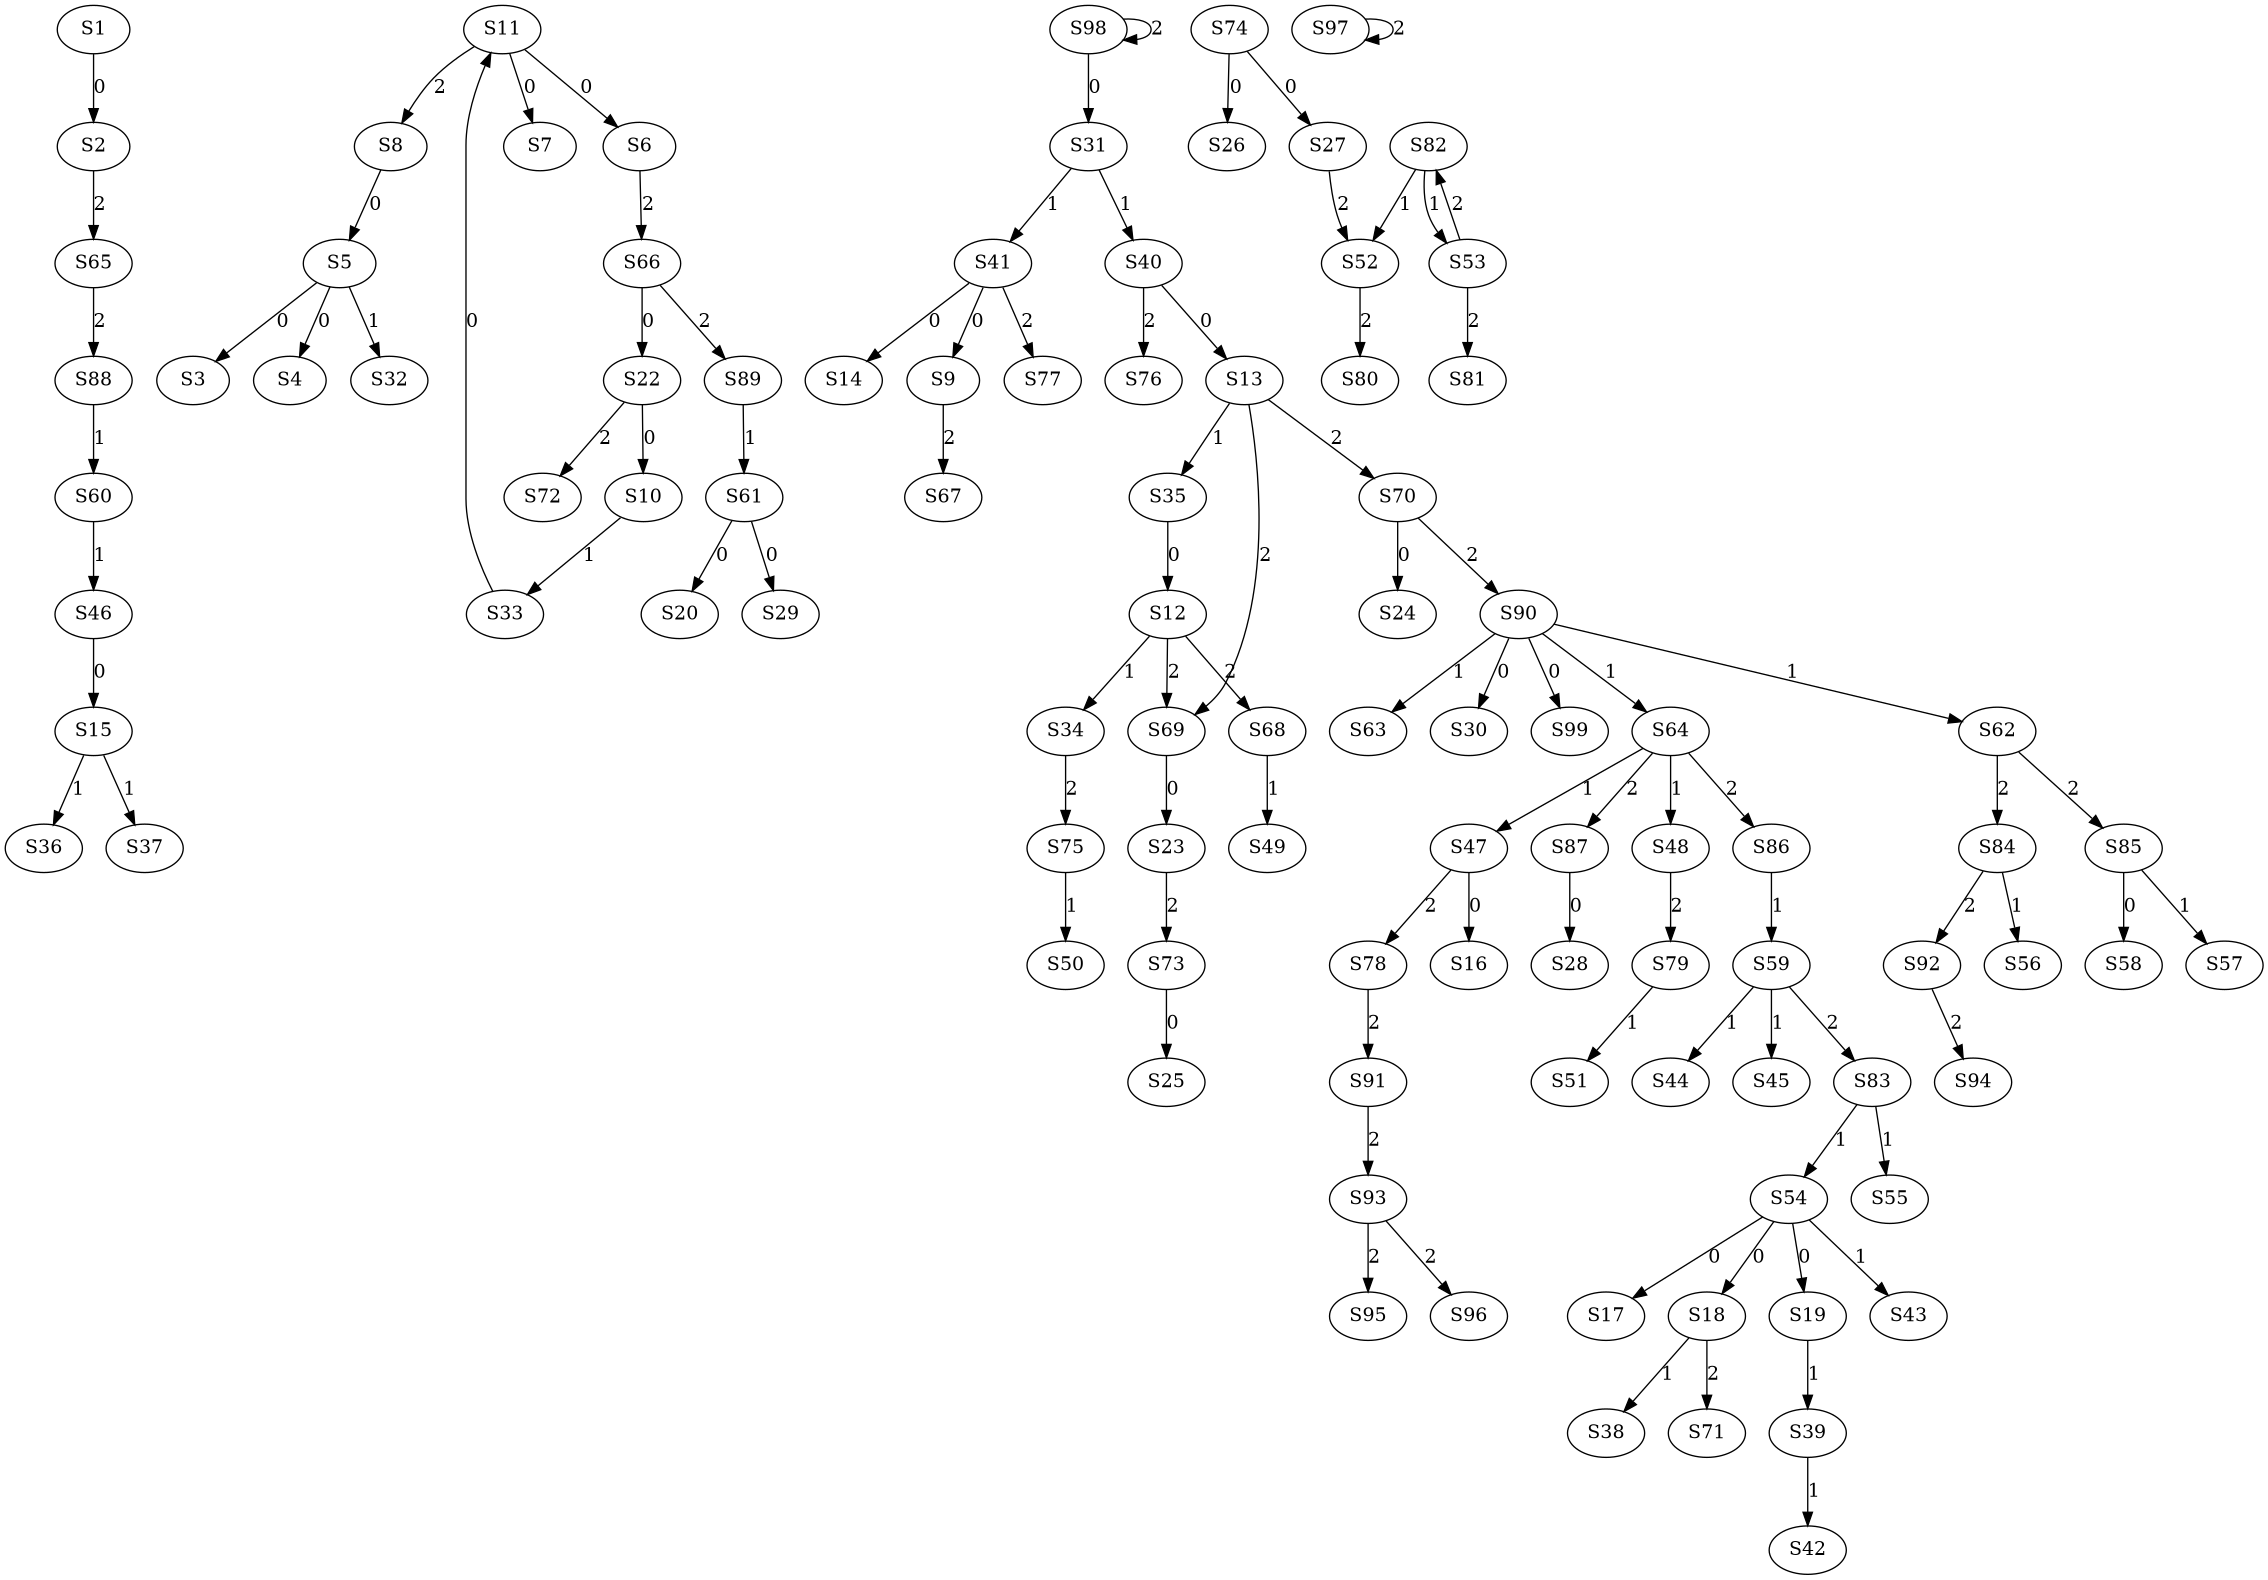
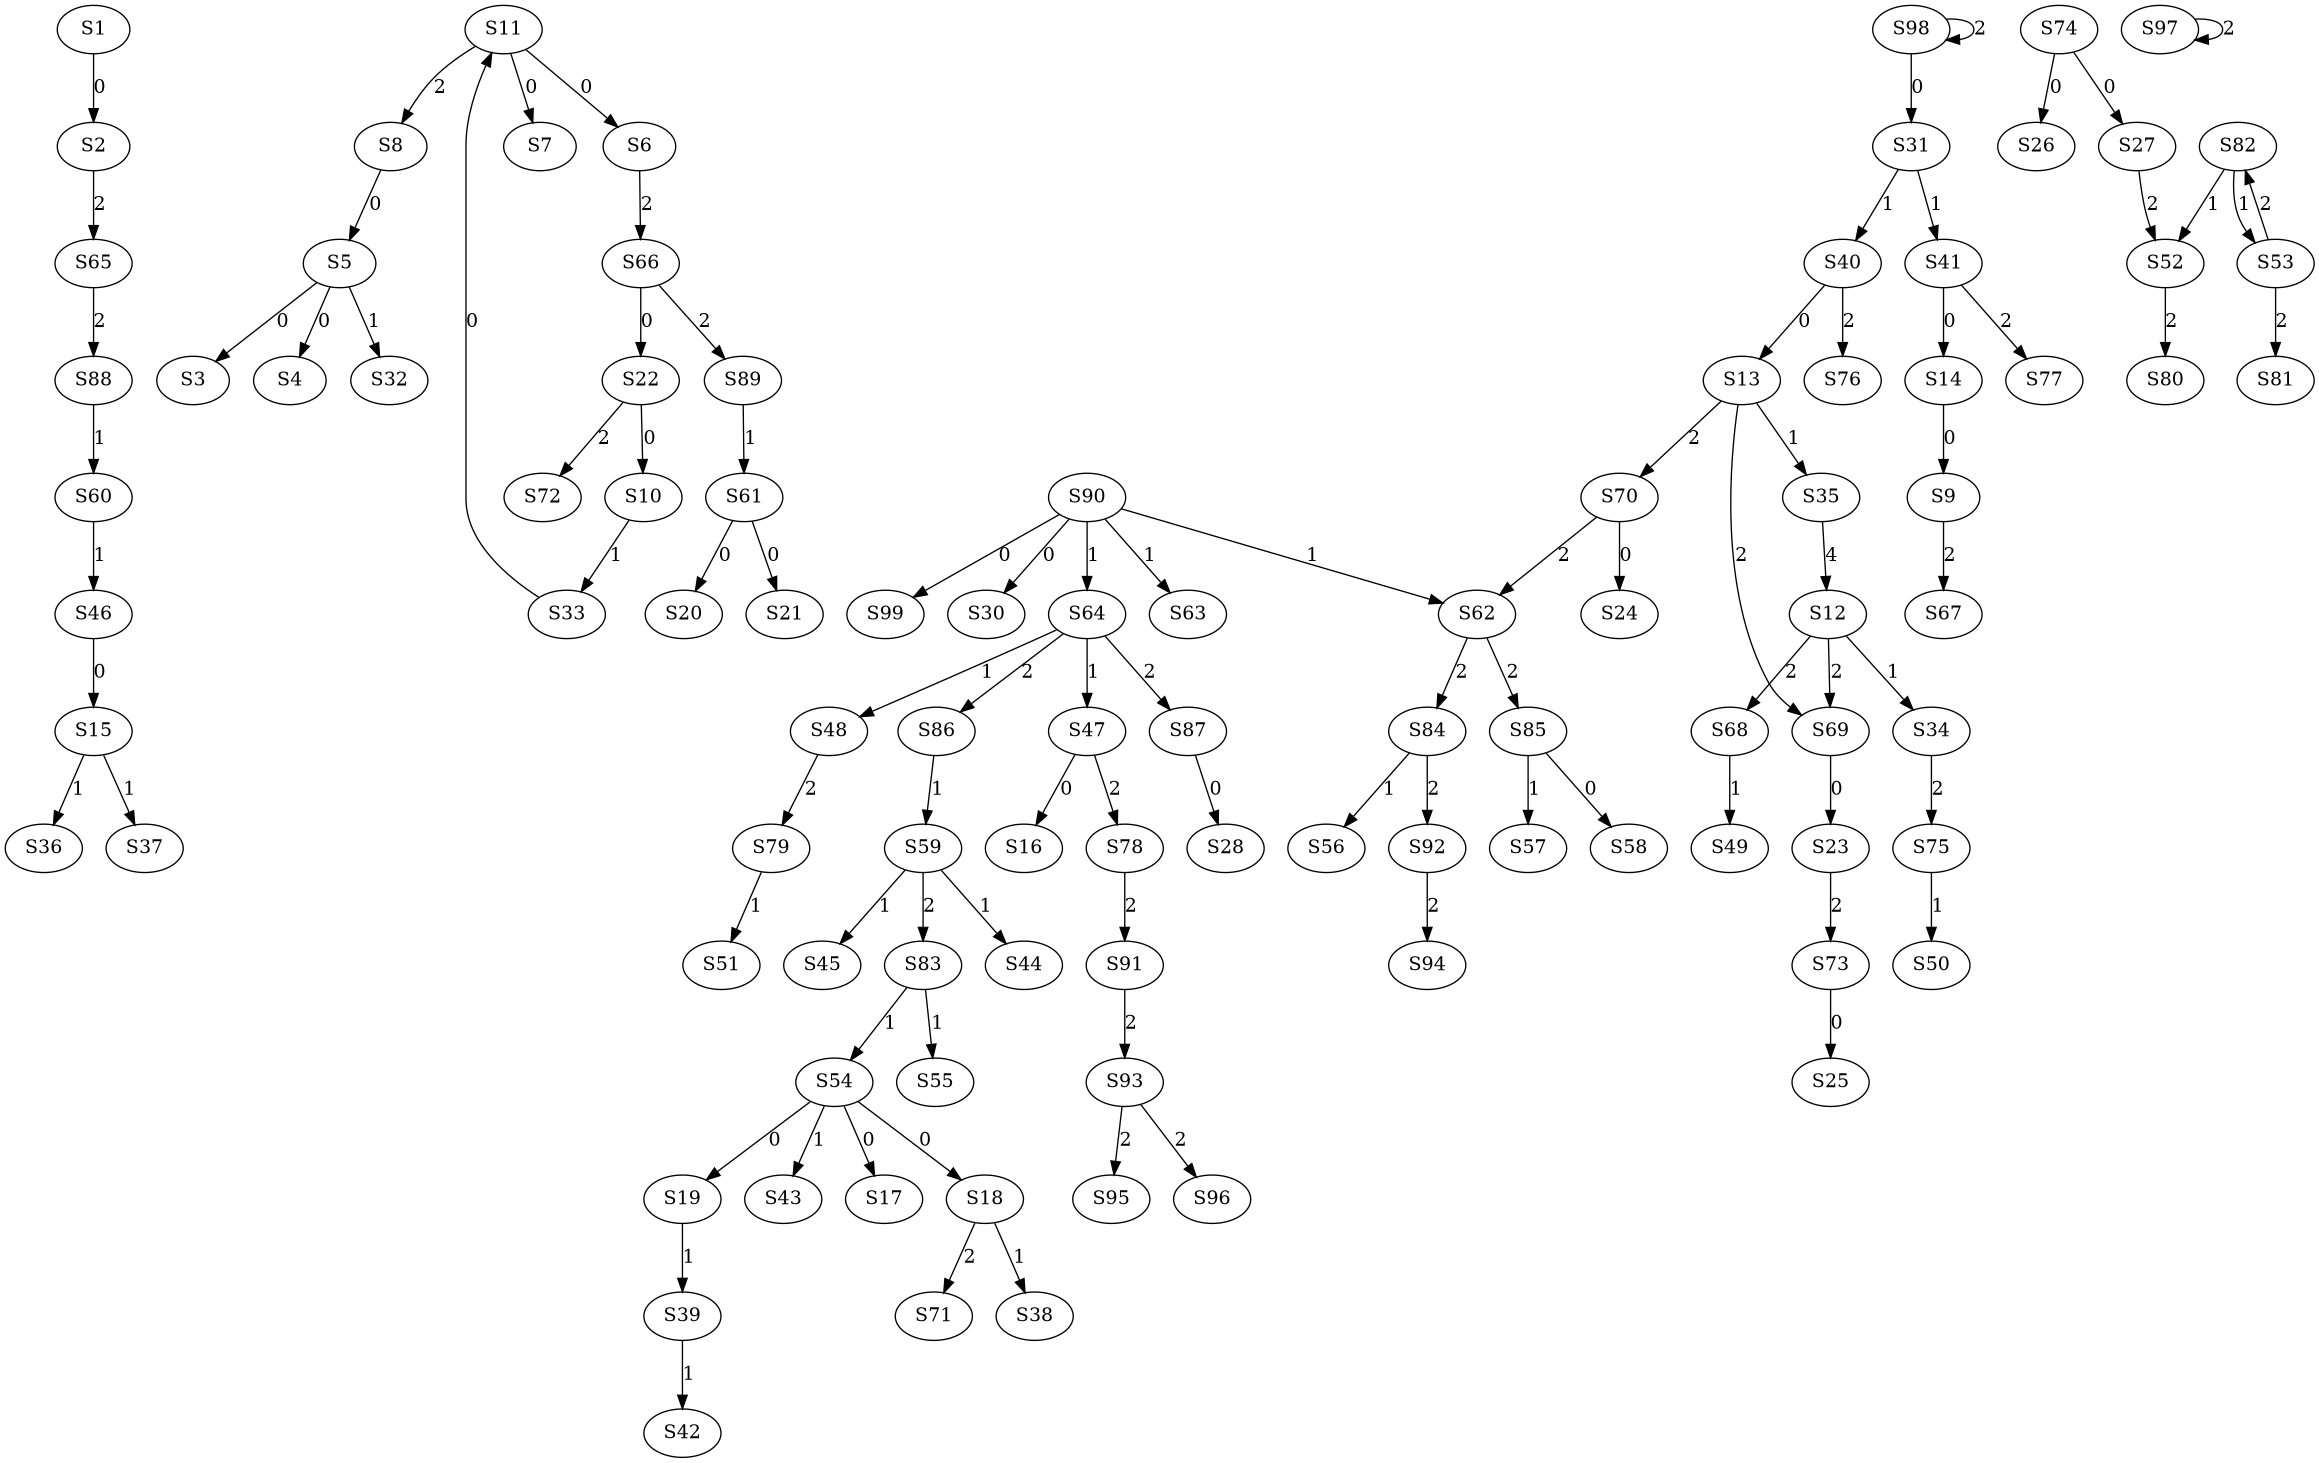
(971, 316) -> (1944, 432)
(1453, 551) -> (1554, 552)
(1175, 556) -> (1832, 556)
(781, 614) -> (785, 614)
